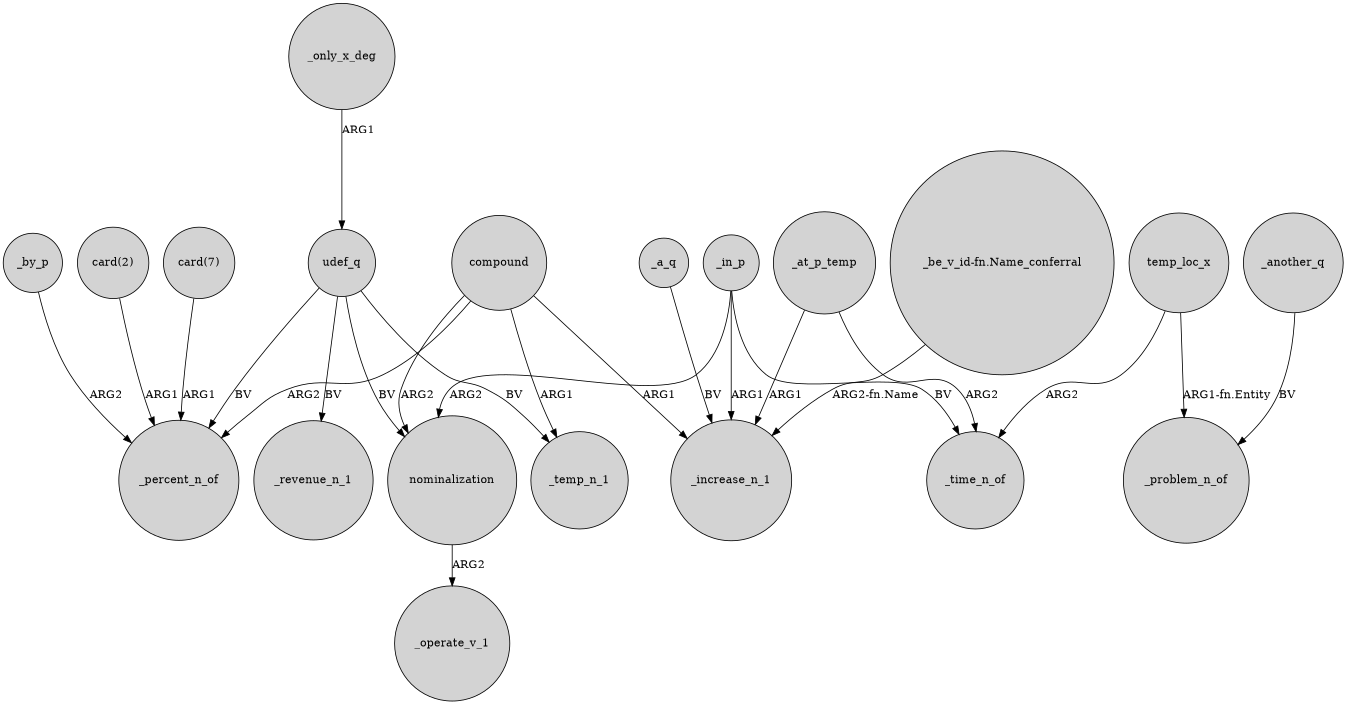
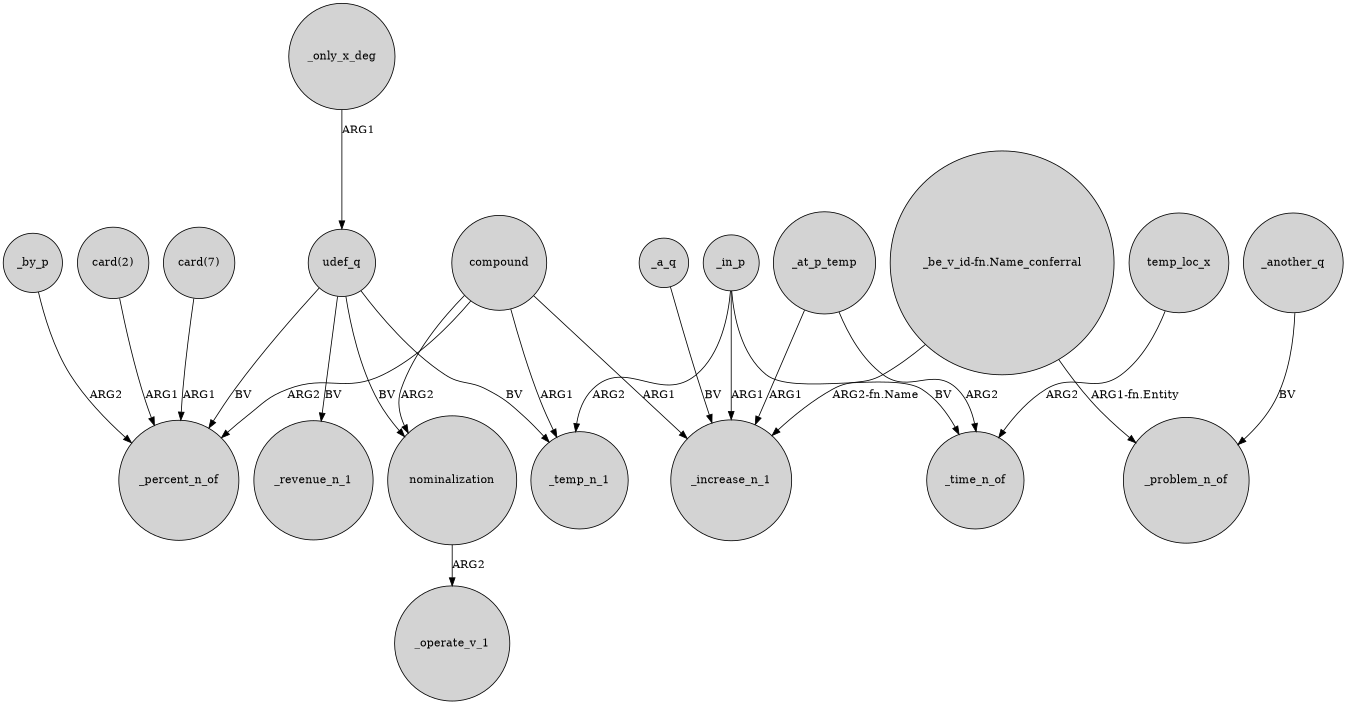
(1182, 361) -> (1091, 401)
(608, 383) -> (671, 385)
